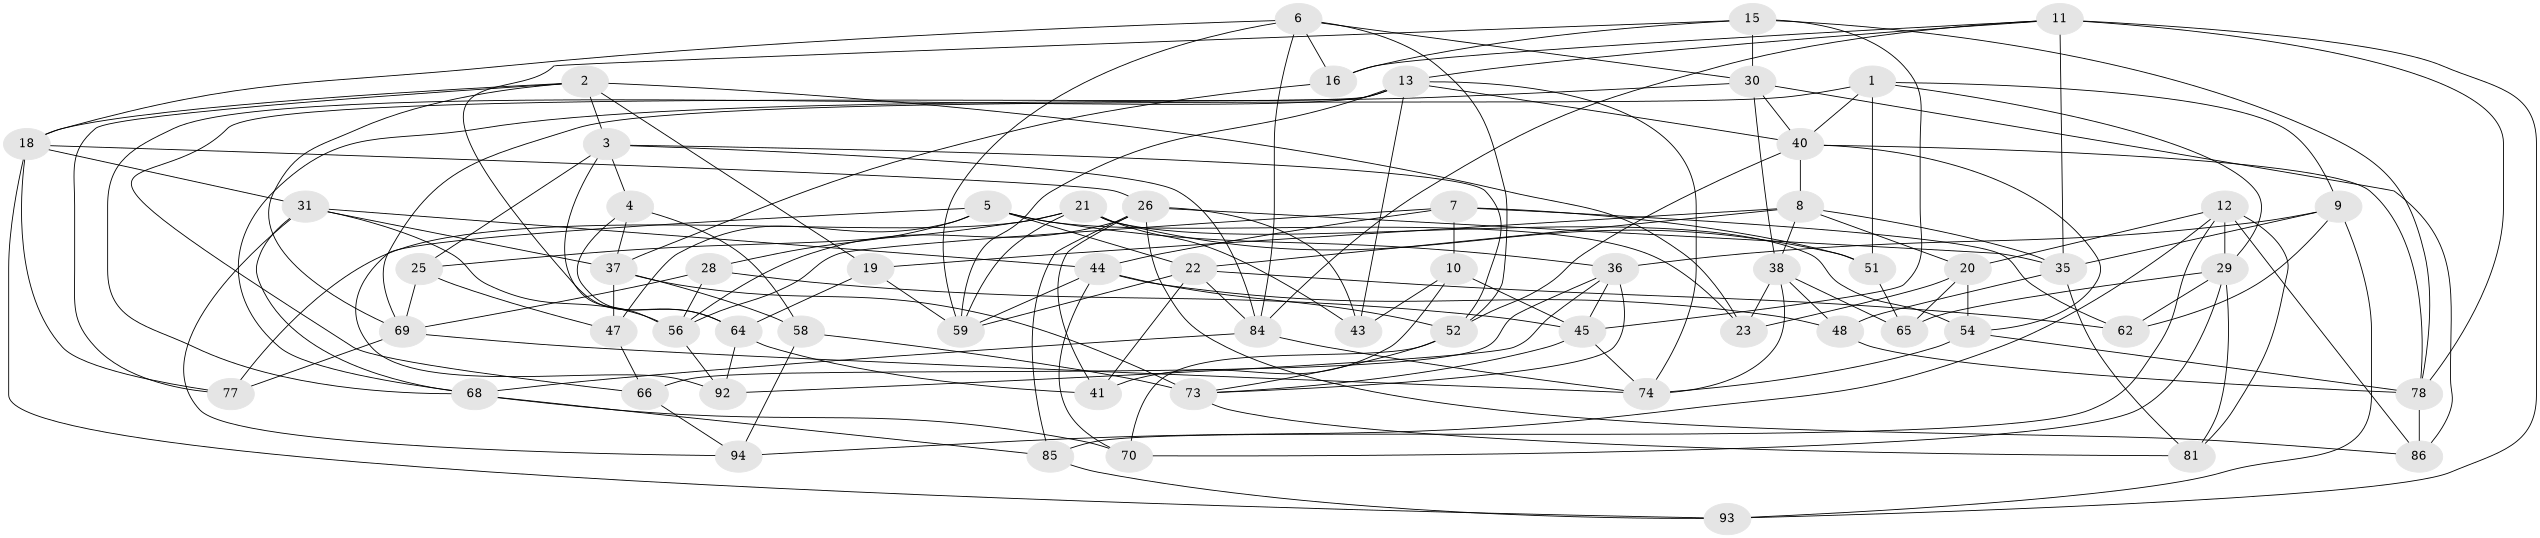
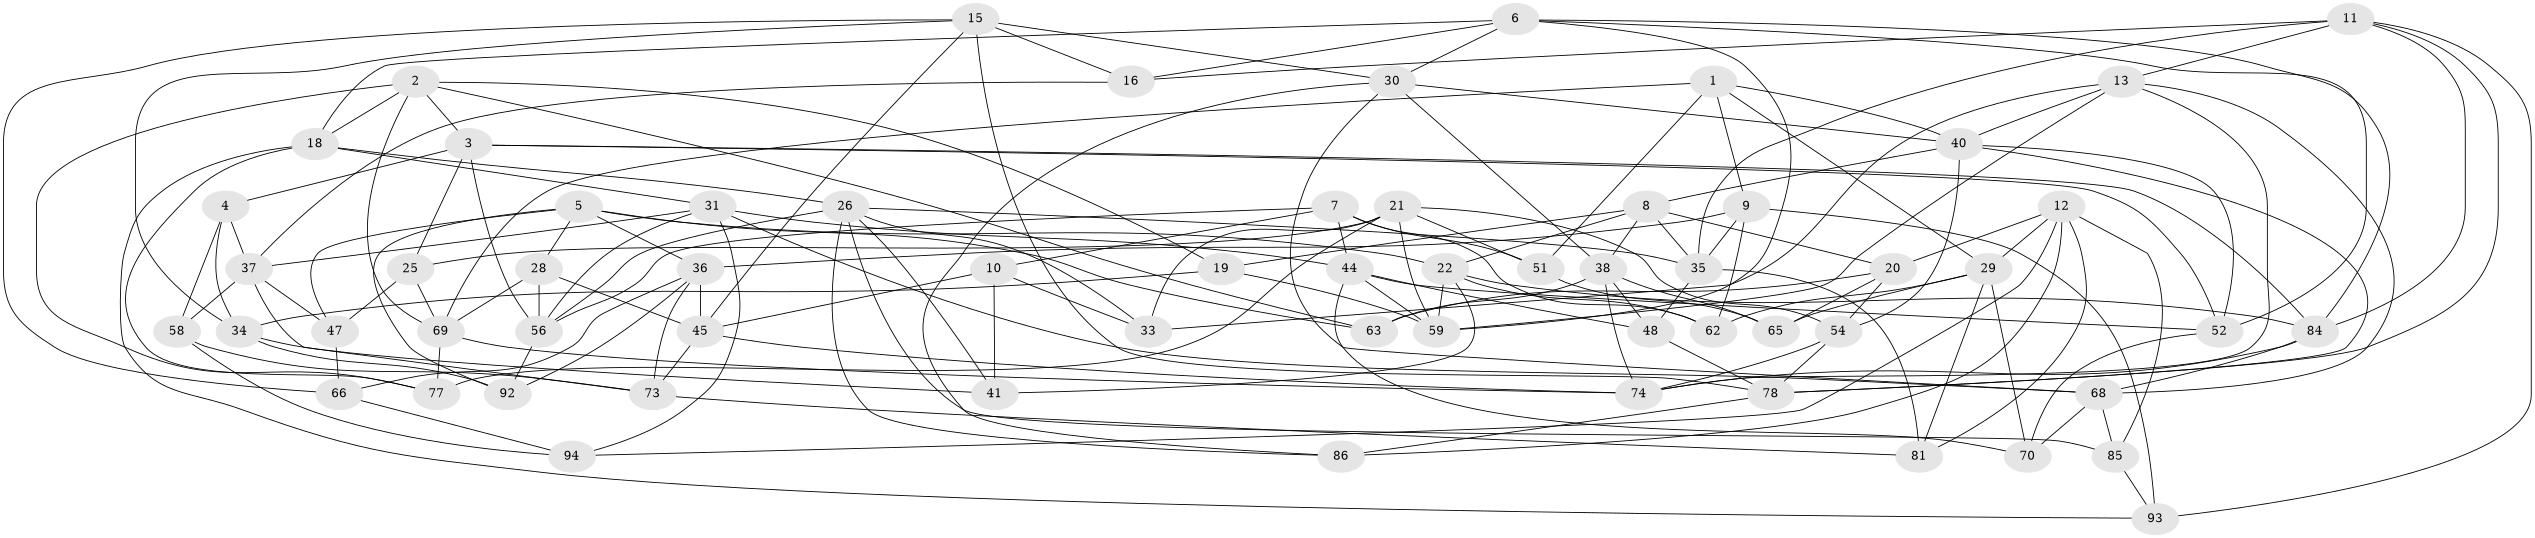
(248, 124) -> (214, 53)
(739, 332) -> (240, 332)
(1359, 332) -> (1148, 332)
(1744, 332) -> (1374, 332)
(1327, 370) -> none
